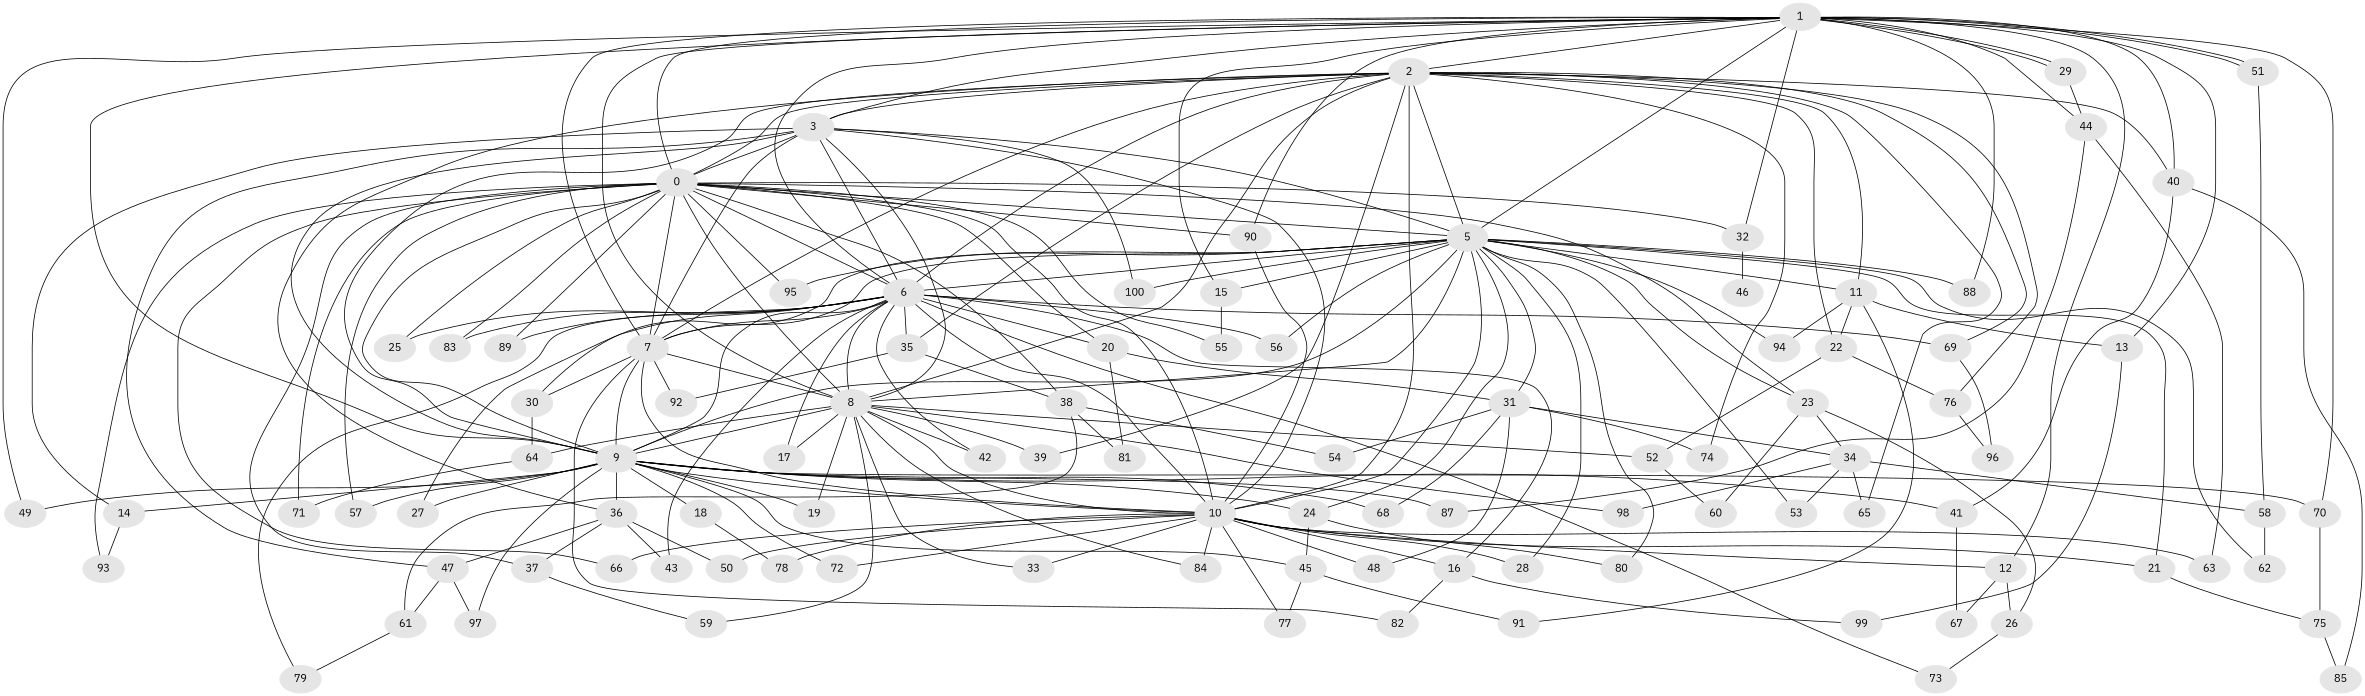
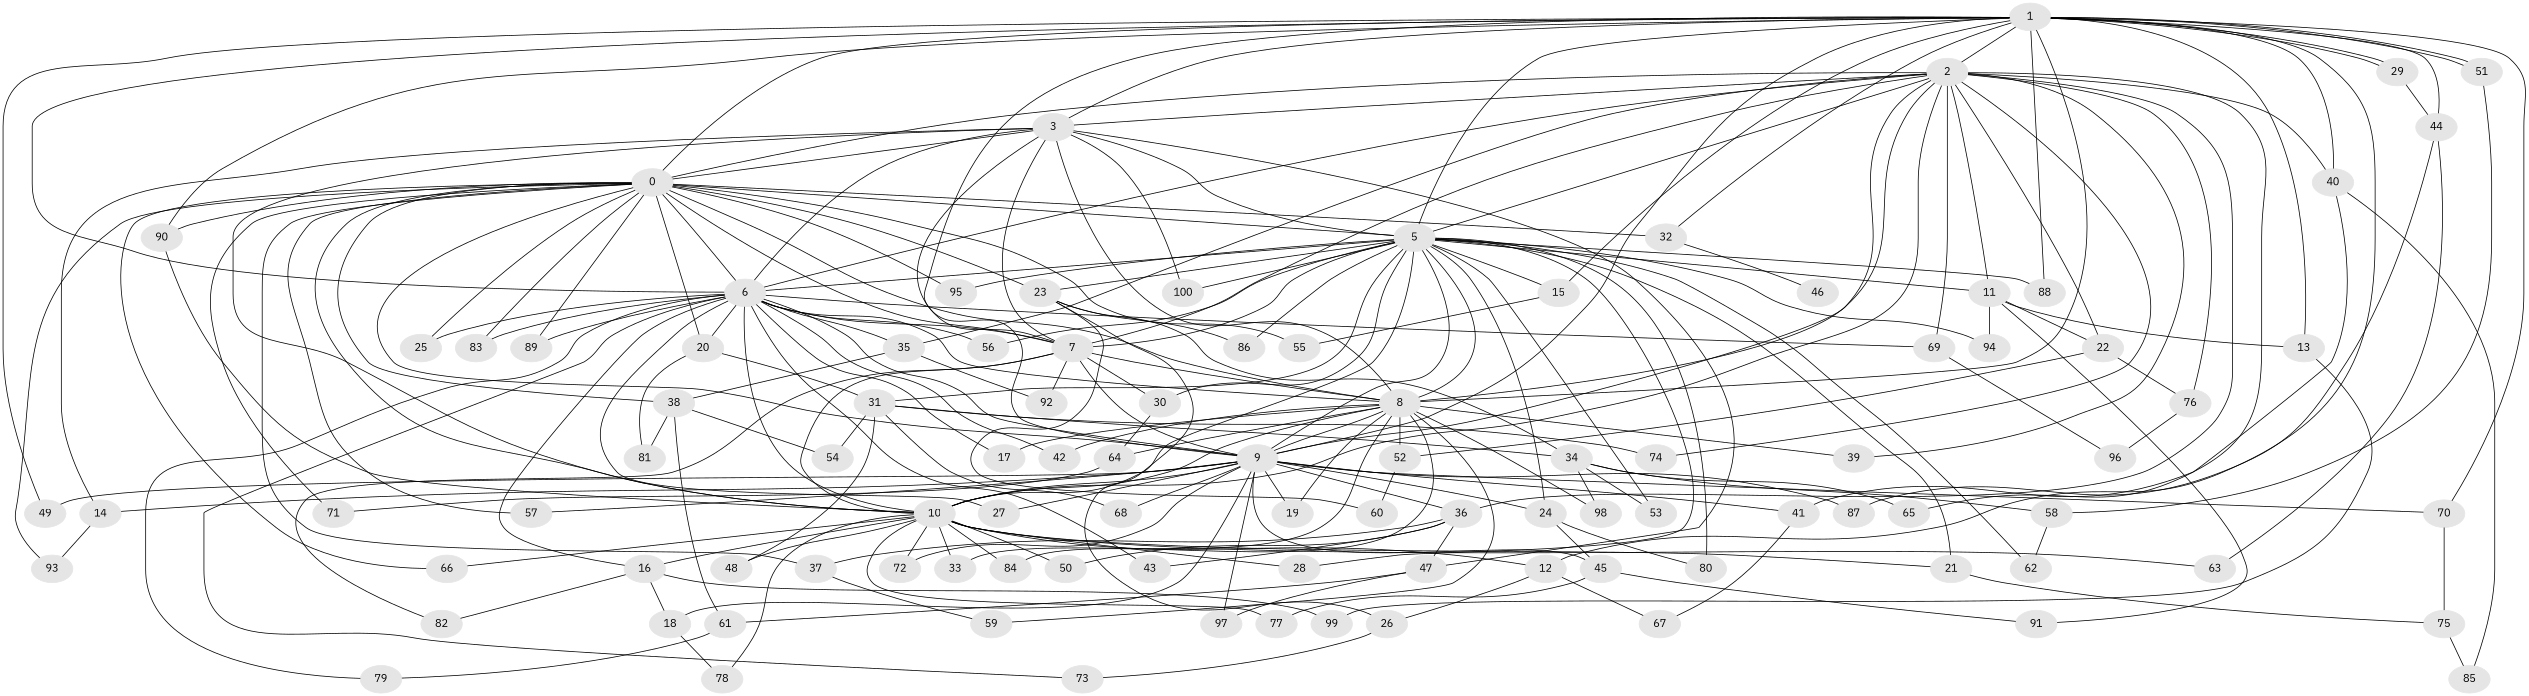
none -> (1244, 348)
none -> (657, 597)
